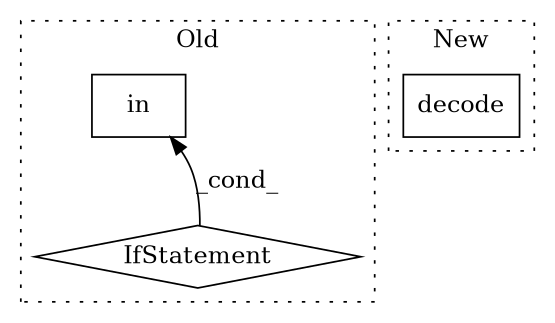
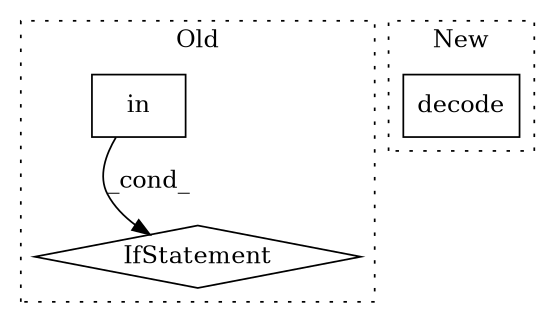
(196, 187) -> (104, 186)
